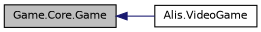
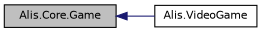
(60, 16) -> (60, 16)
